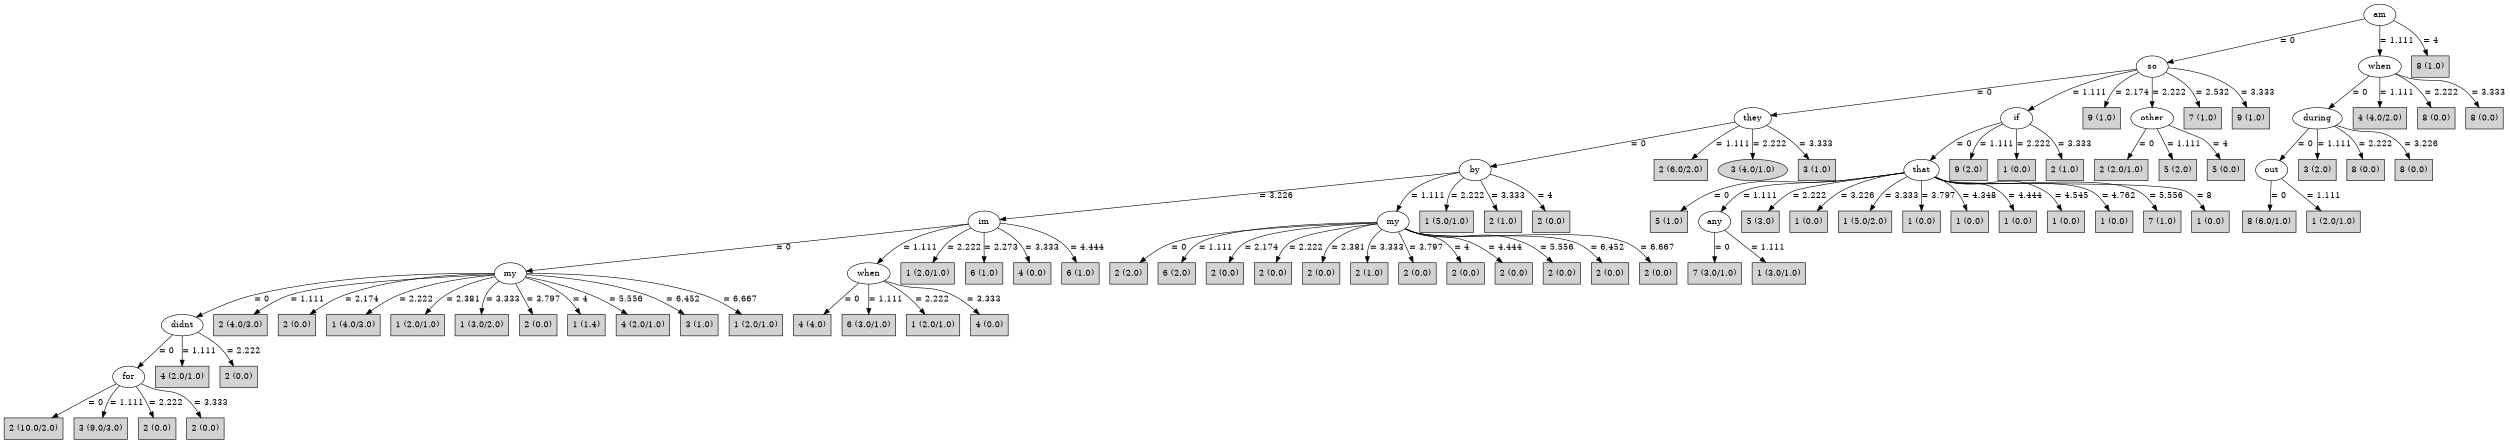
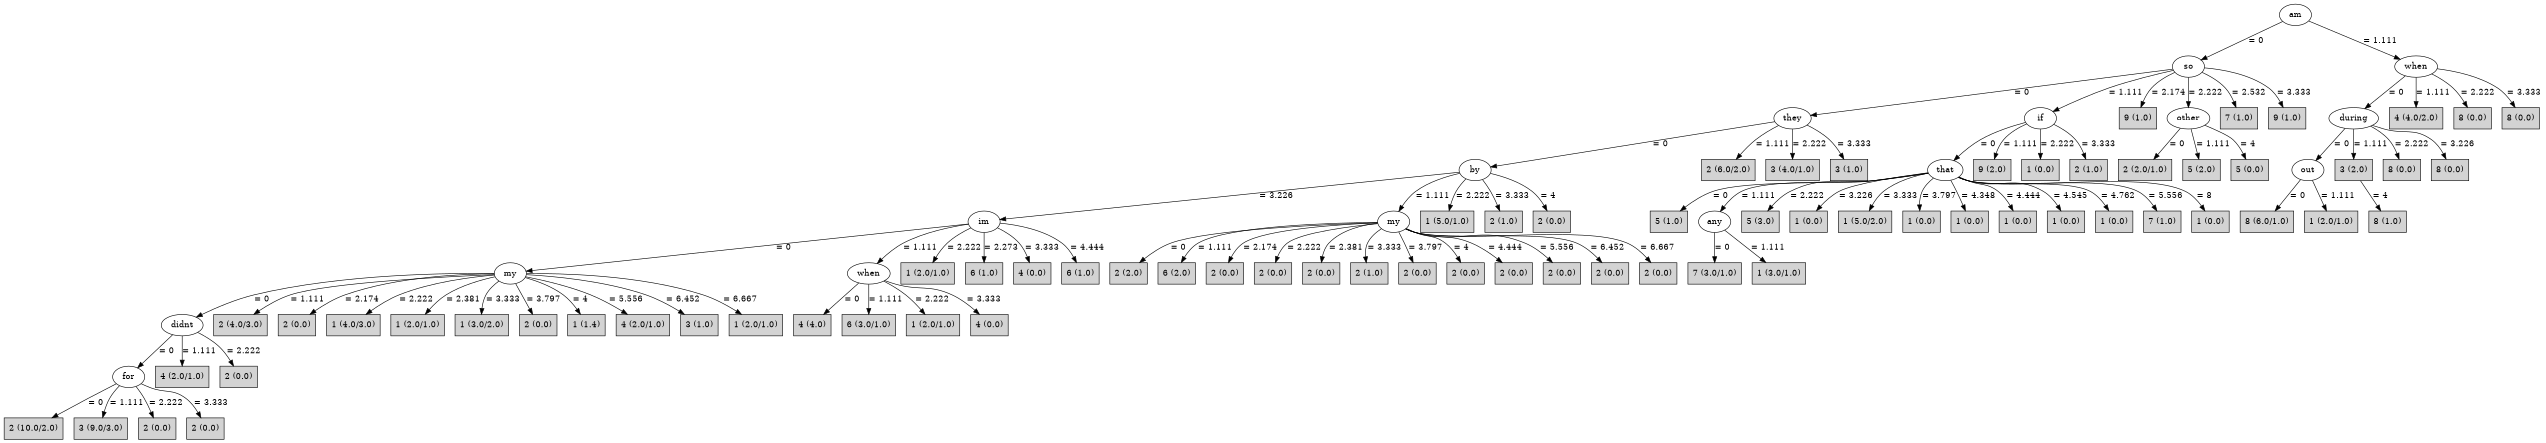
(2412, 32) -> (2369, 193)
(1753, 170) -> (1793, 170)
